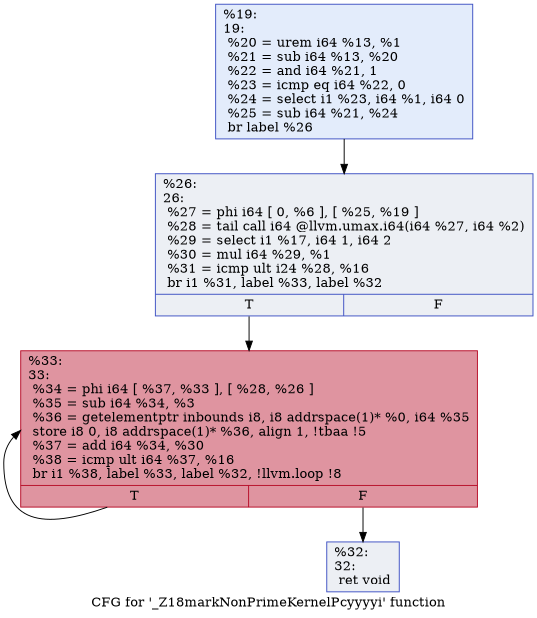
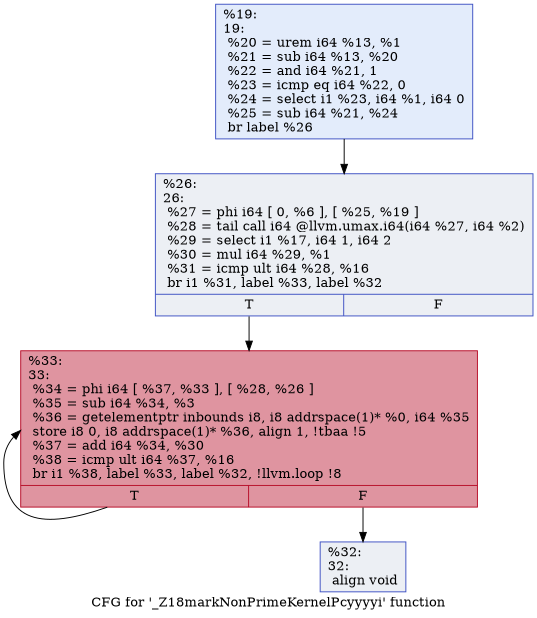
(266, 269) -> (266, 269)
(363, 581) -> (363, 581)
